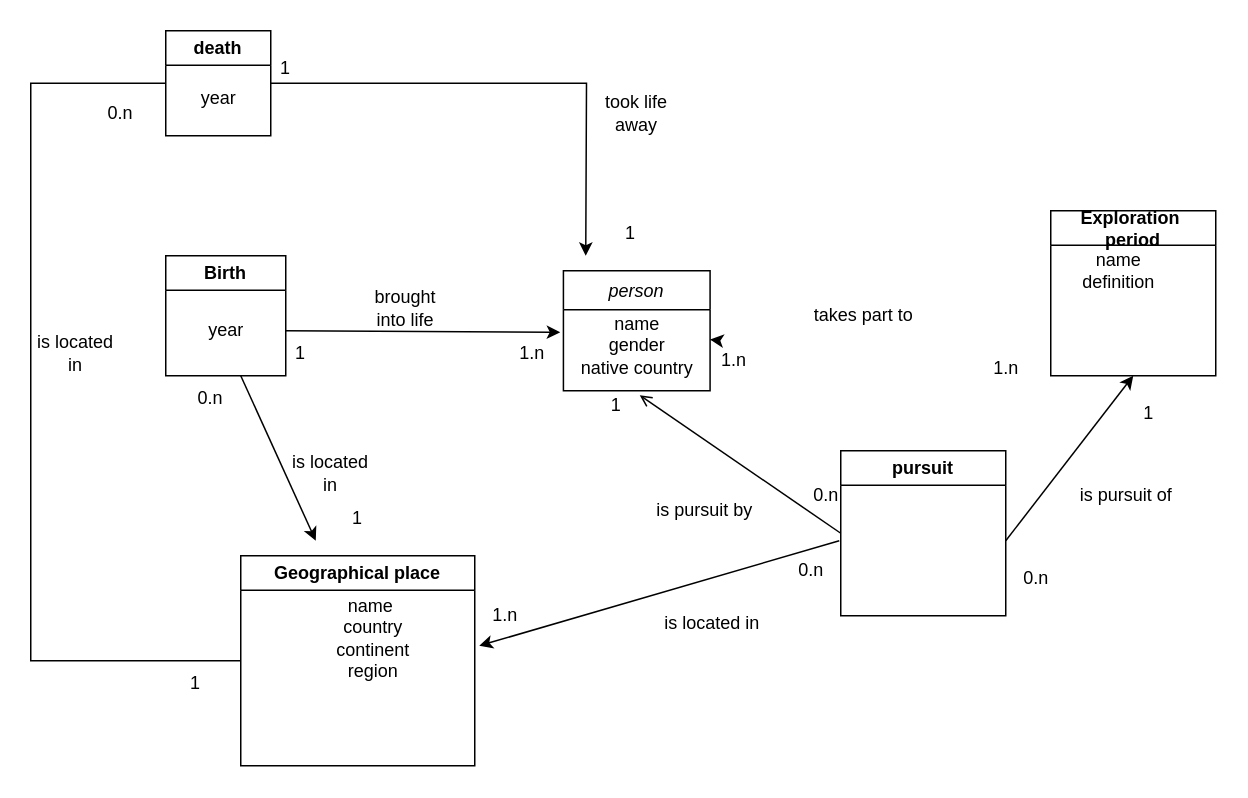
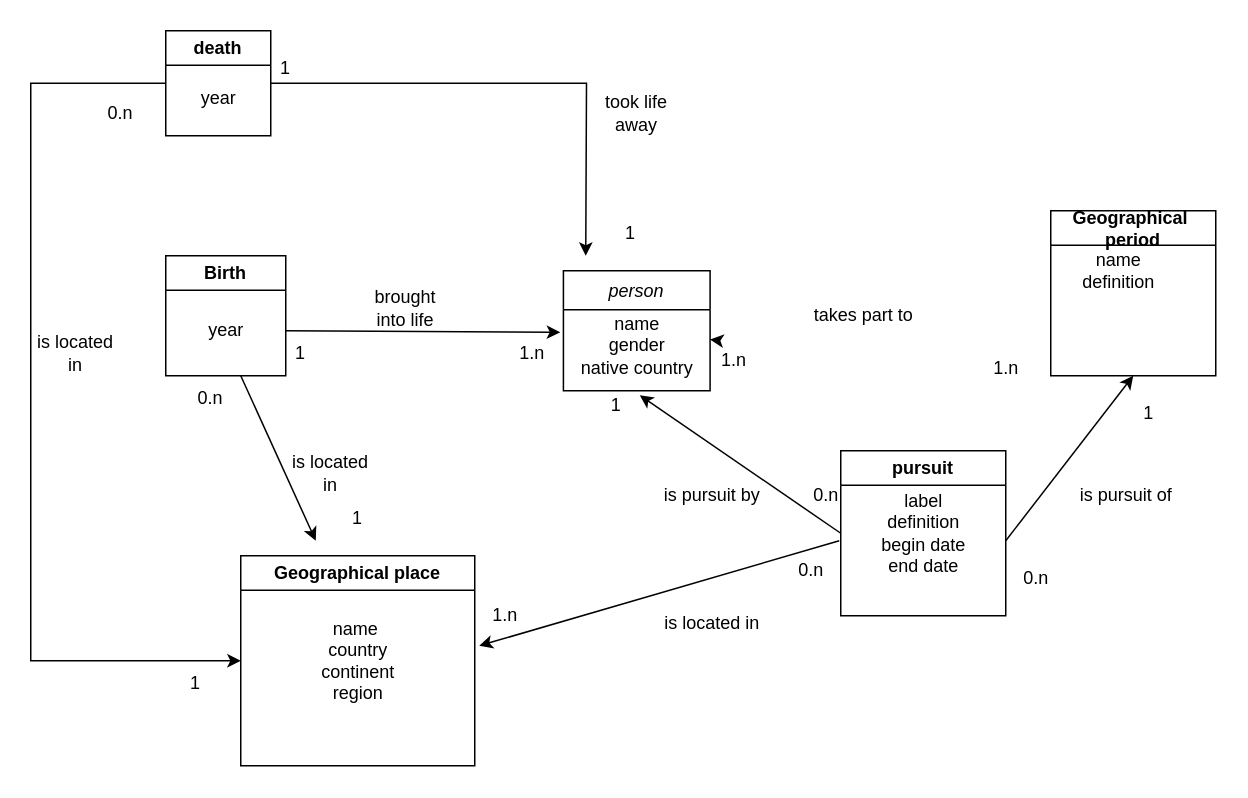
(1133, 229) -> (1133, 229)
(646, 399) -> (648, 401)
(704, 511) -> (712, 496)
none -> (923, 533)
(373, 638) -> (358, 661)
(232, 661) -> (229, 661)
